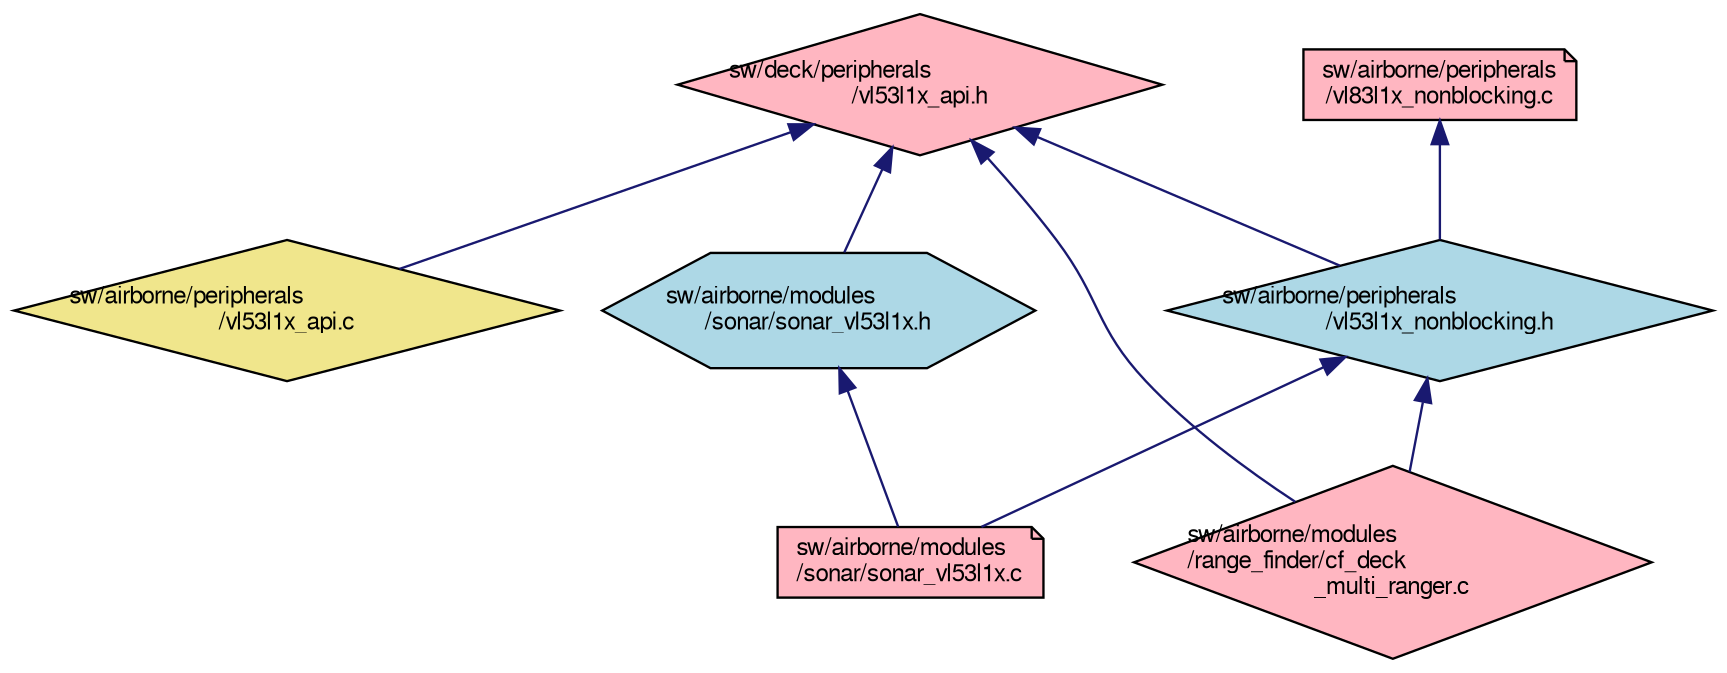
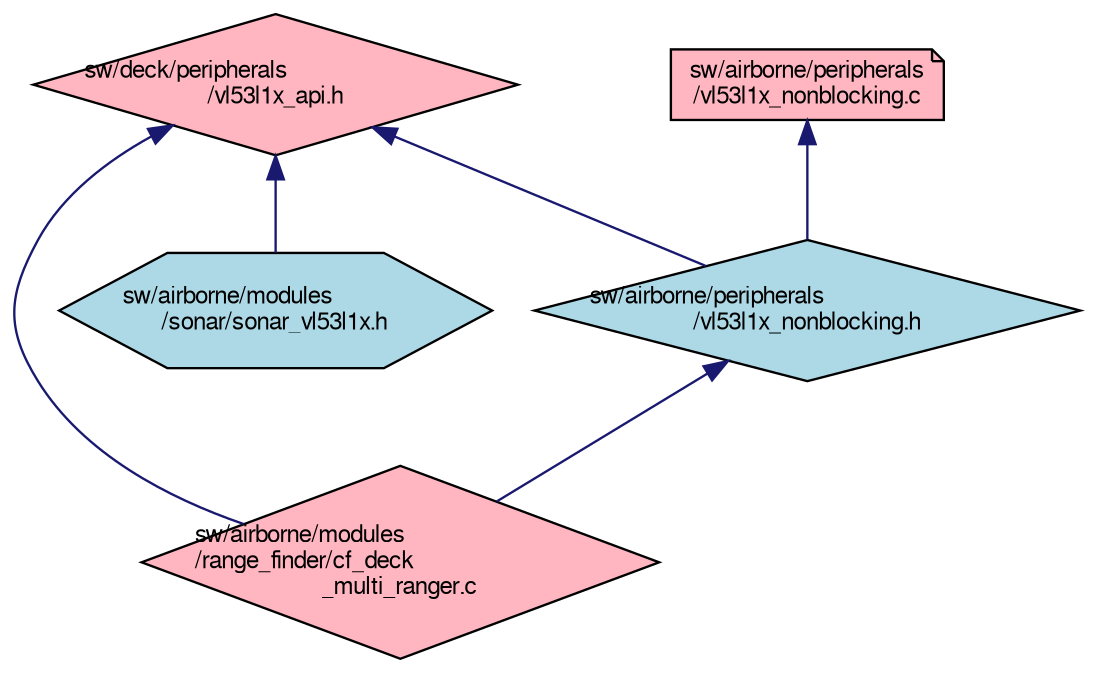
(1440, 85) -> (807, 85)
(287, 311) -> none
(911, 562) -> none
